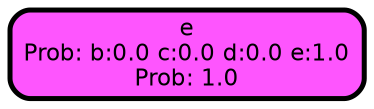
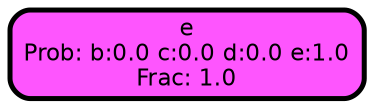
(187, 54) -> (187, 54)
